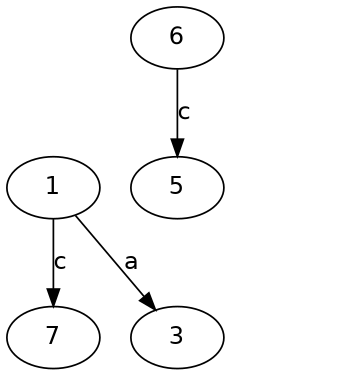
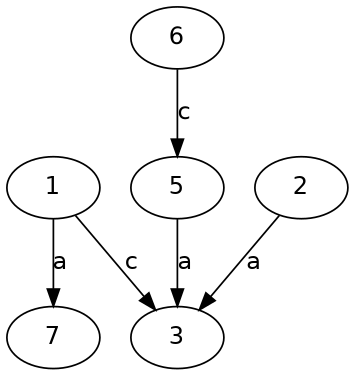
none -> (301, 188)
none -> (177, 254)
(60, 263) -> (60, 263)
(132, 263) -> (132, 263)
